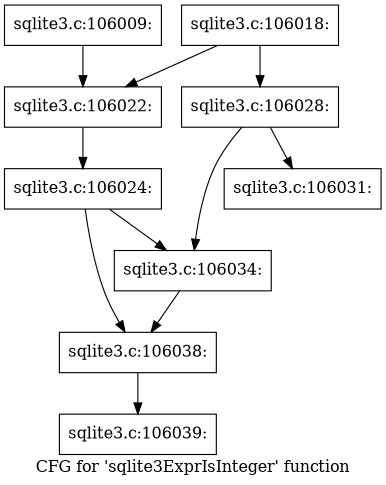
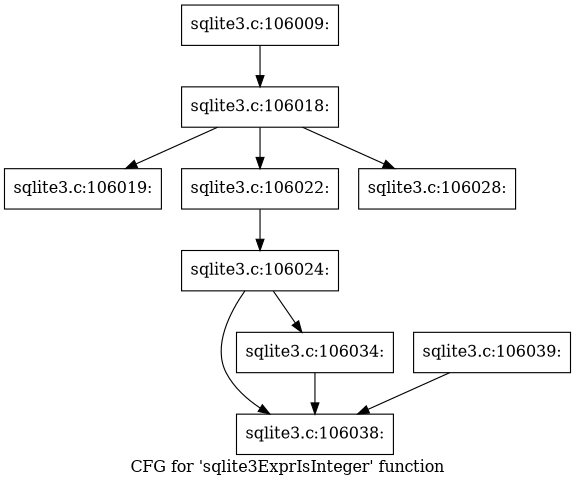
(83, 61) -> (260, 61)
(210, 179) -> none
none -> (83, 189)
(303, 189) -> none
(138, 388) -> (409, 391)
